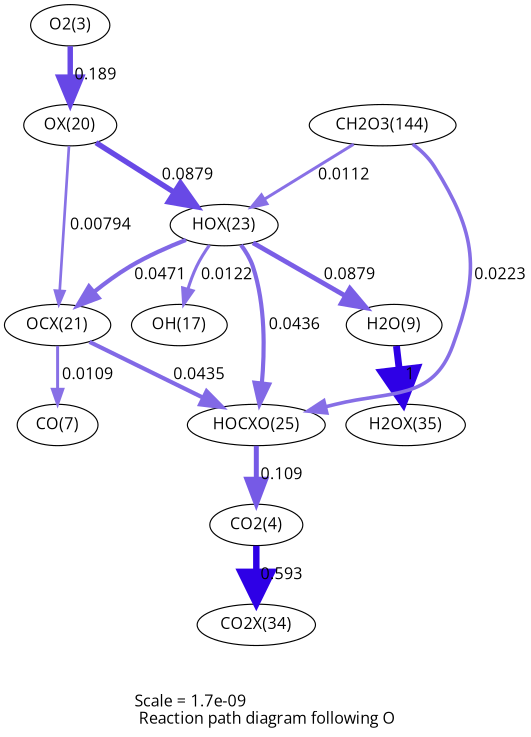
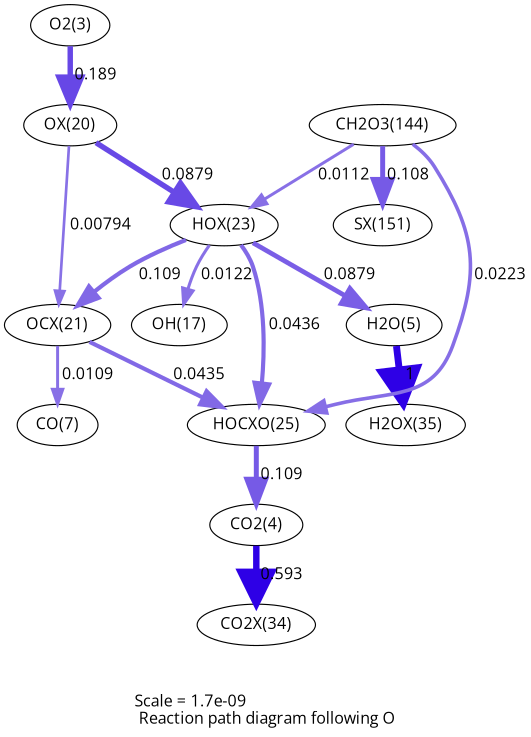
none -> (383, 225)
(158, 275) -> (158, 275)
(394, 325) -> (394, 325)
